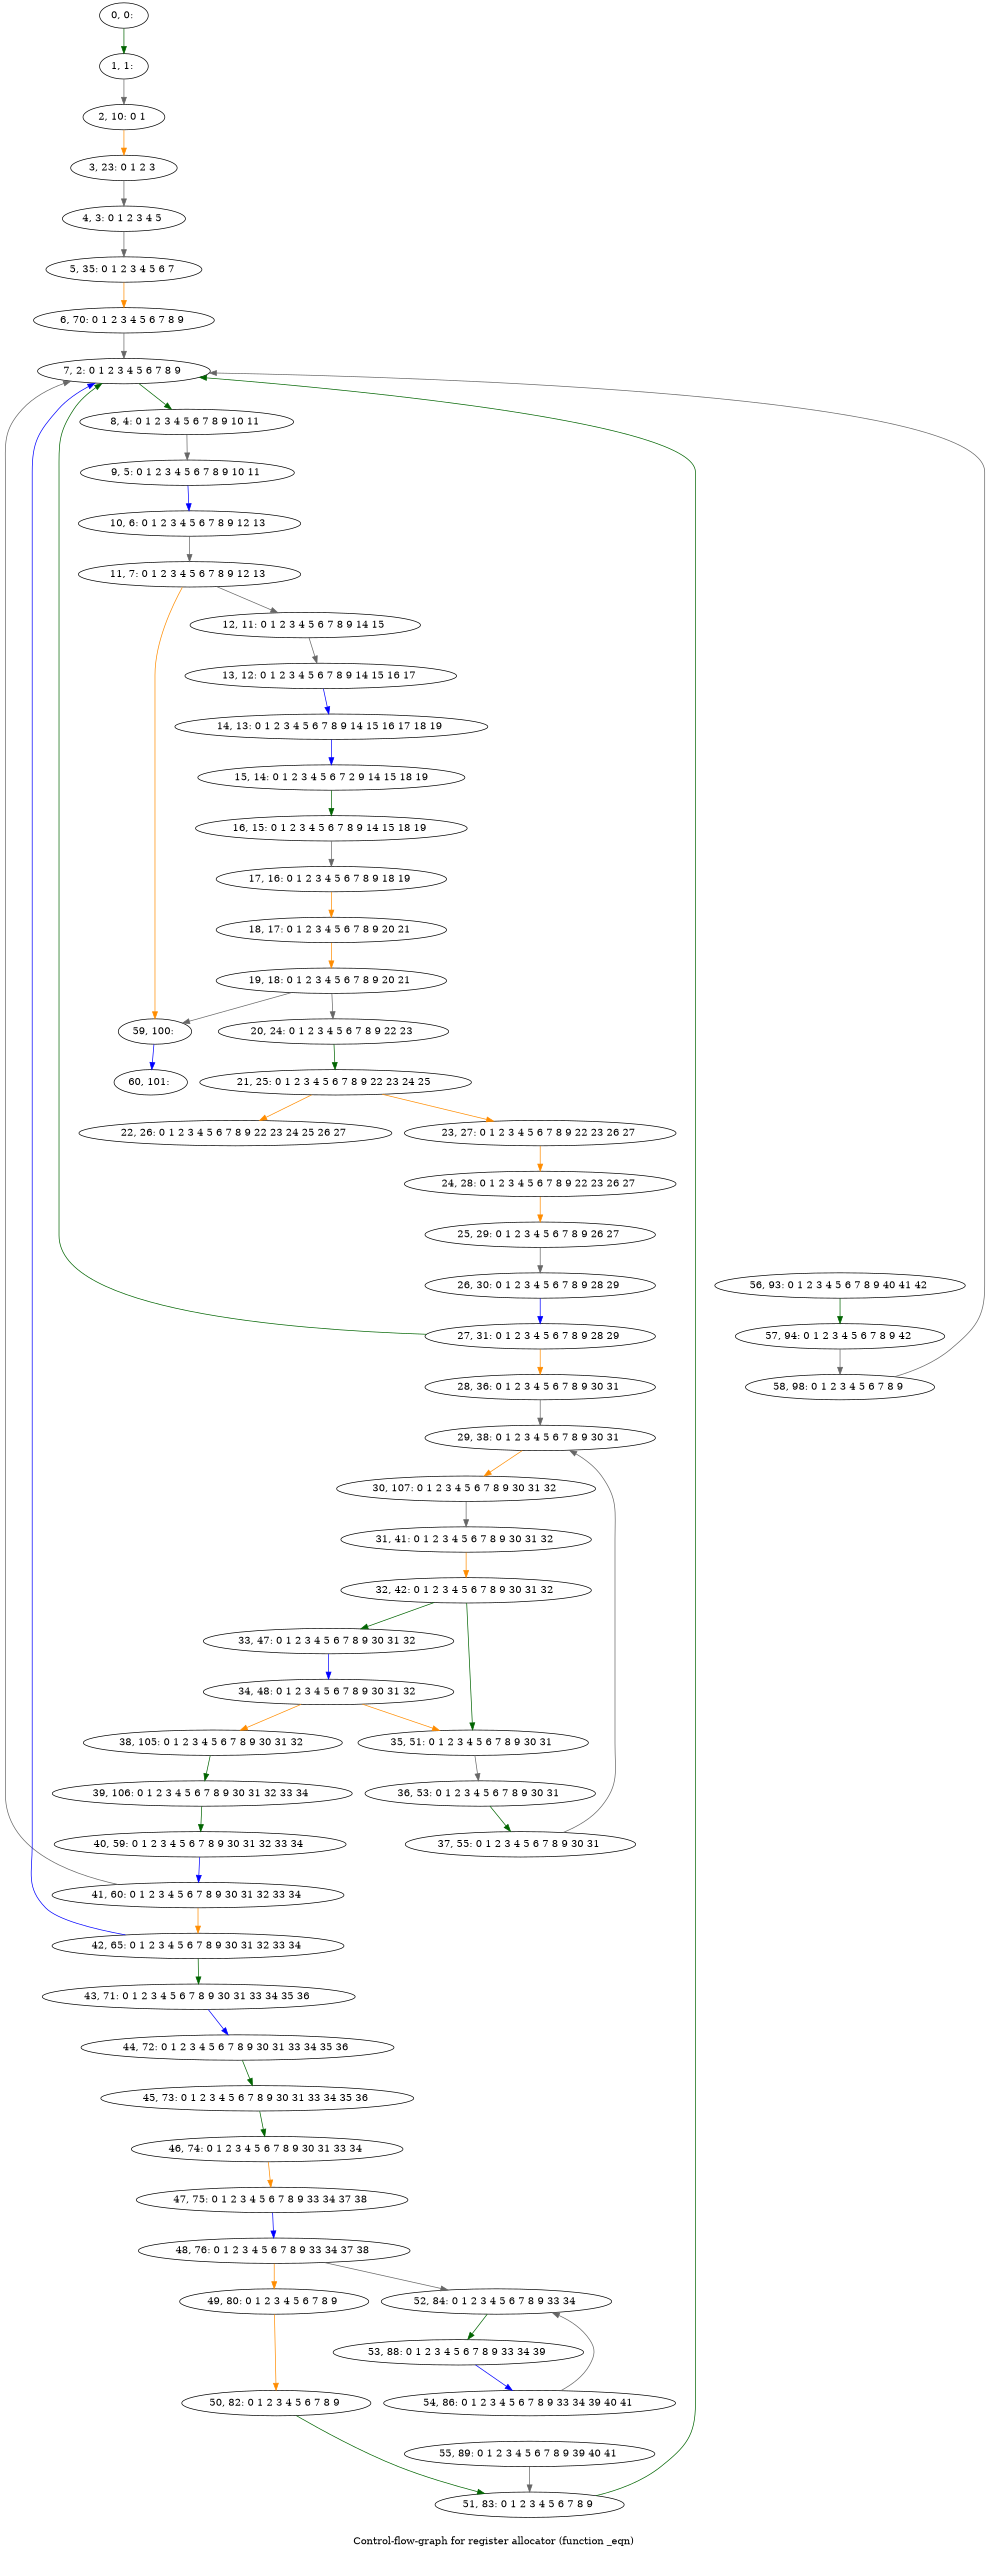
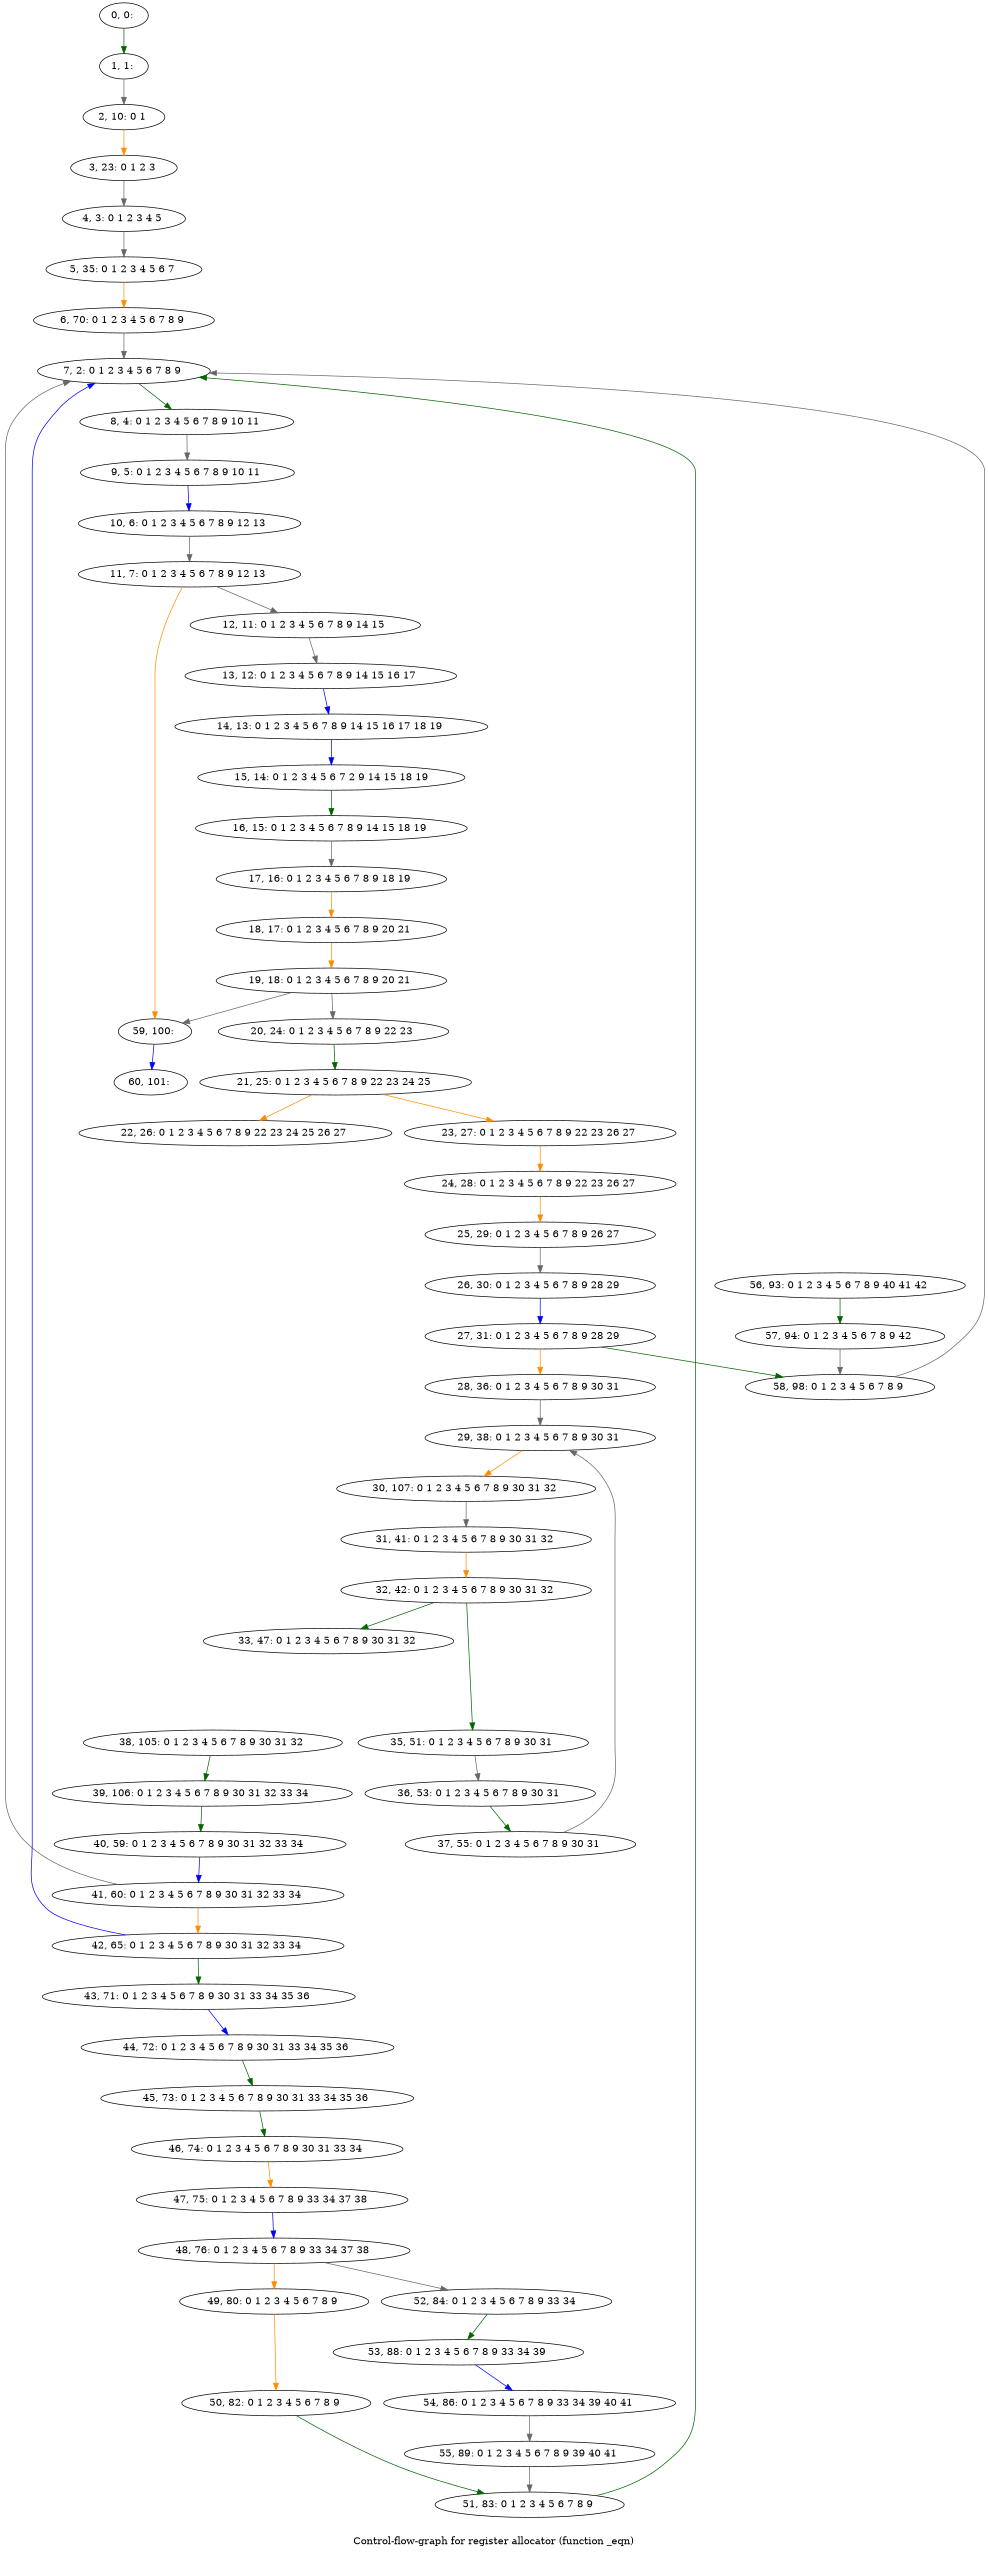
(59, 1004) -> (689, 1361)
(329, 1692) -> none
(594, 2352) -> (530, 2425)
